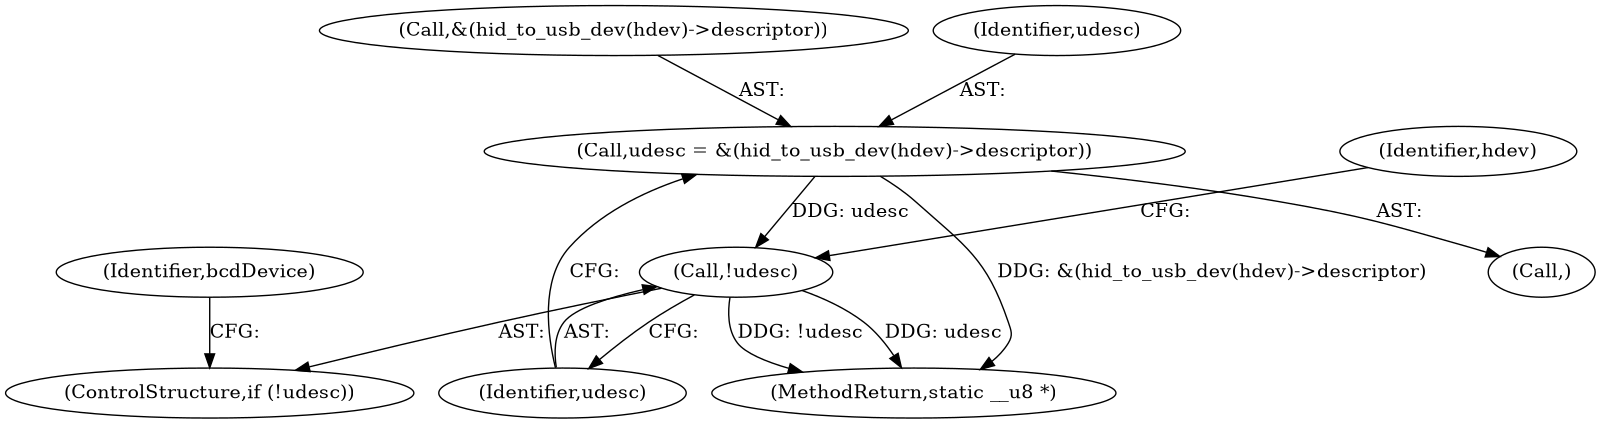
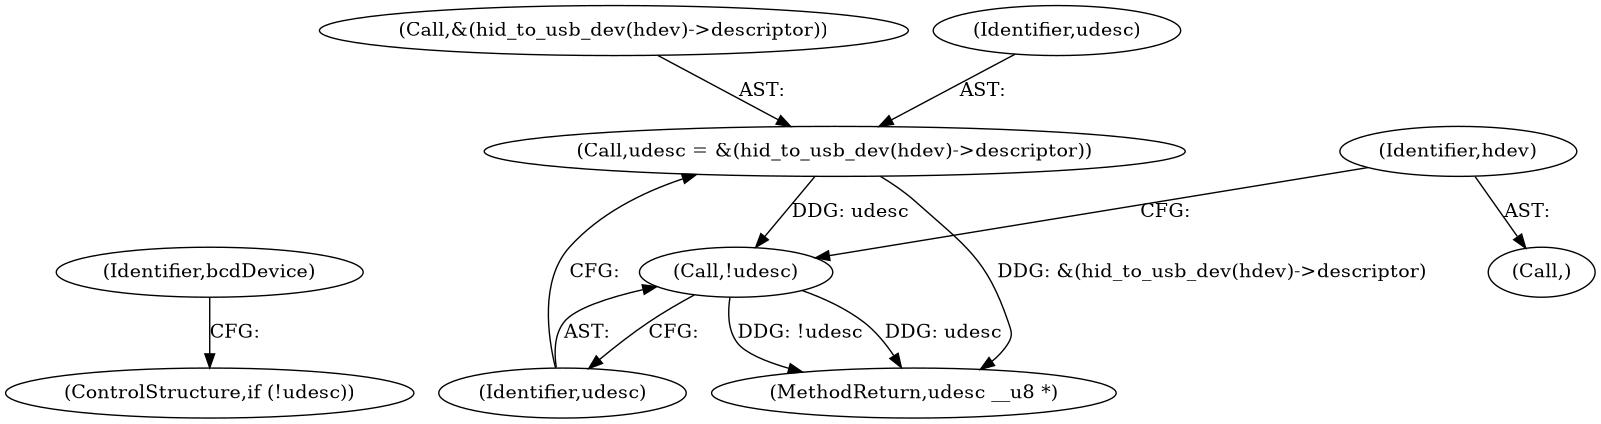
(1271, 200) -> (1496, 206)
(485, 325) -> none
(914, 393) -> (914, 393)
